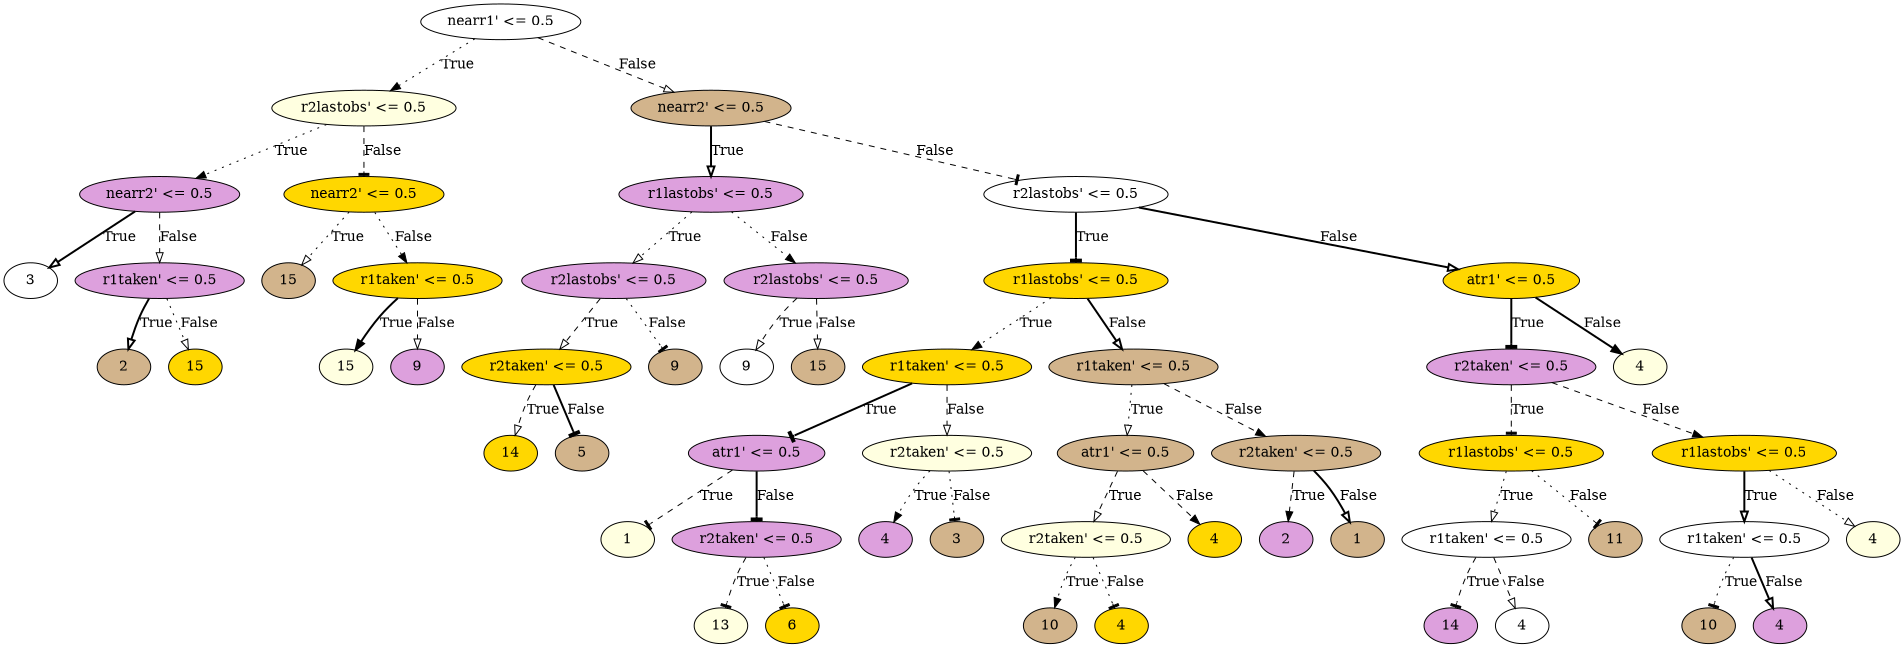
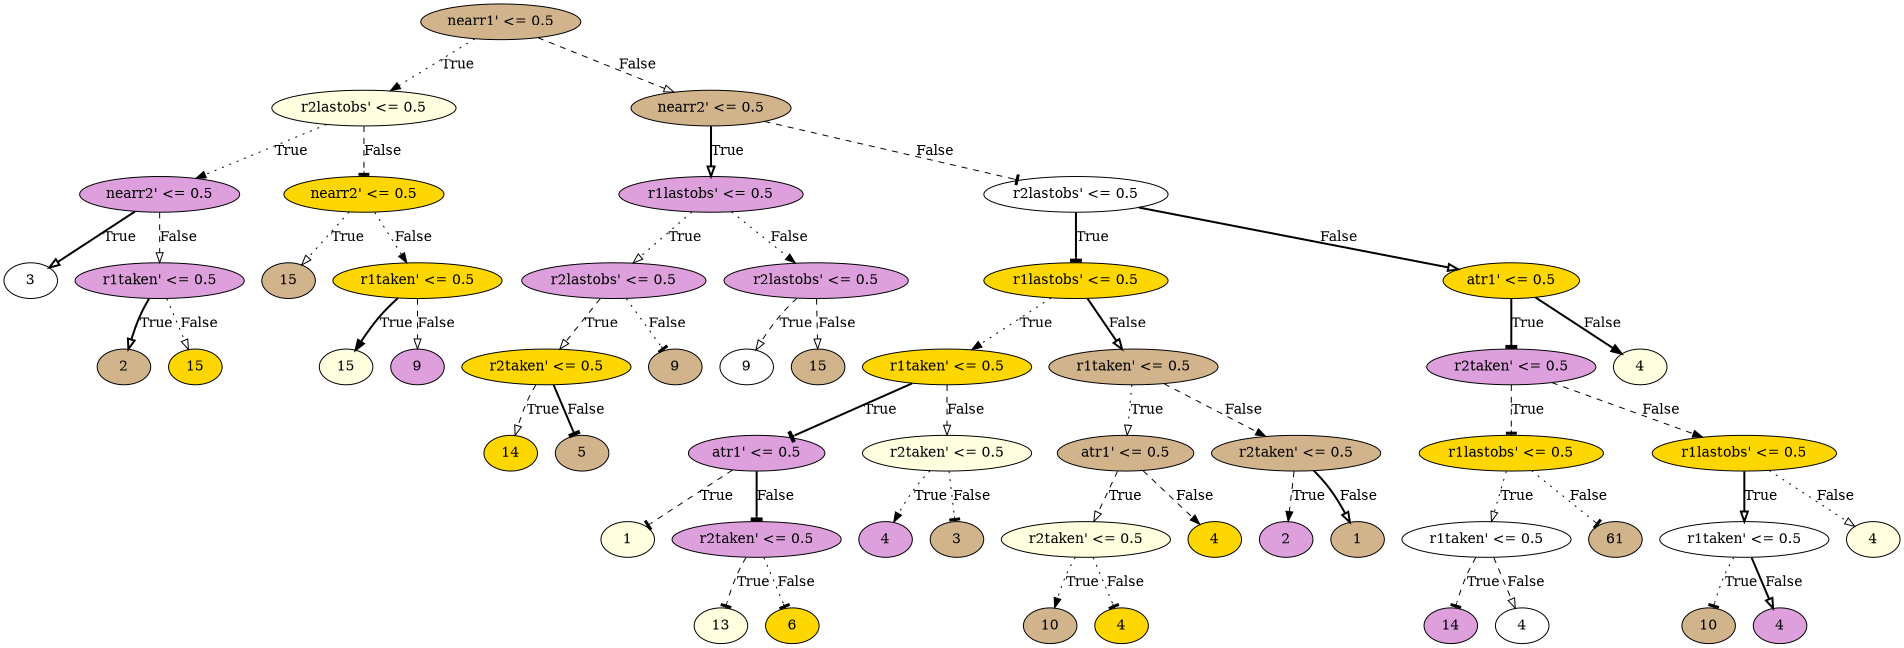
(501, 22) -> (501, 22)
(1615, 539) -> (1615, 539)
